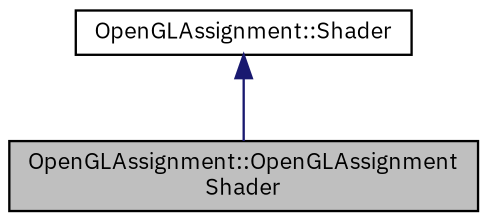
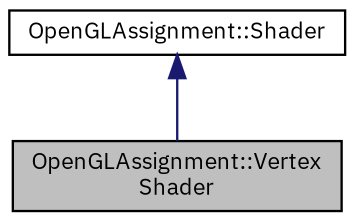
(244, 176) -> (177, 176)
